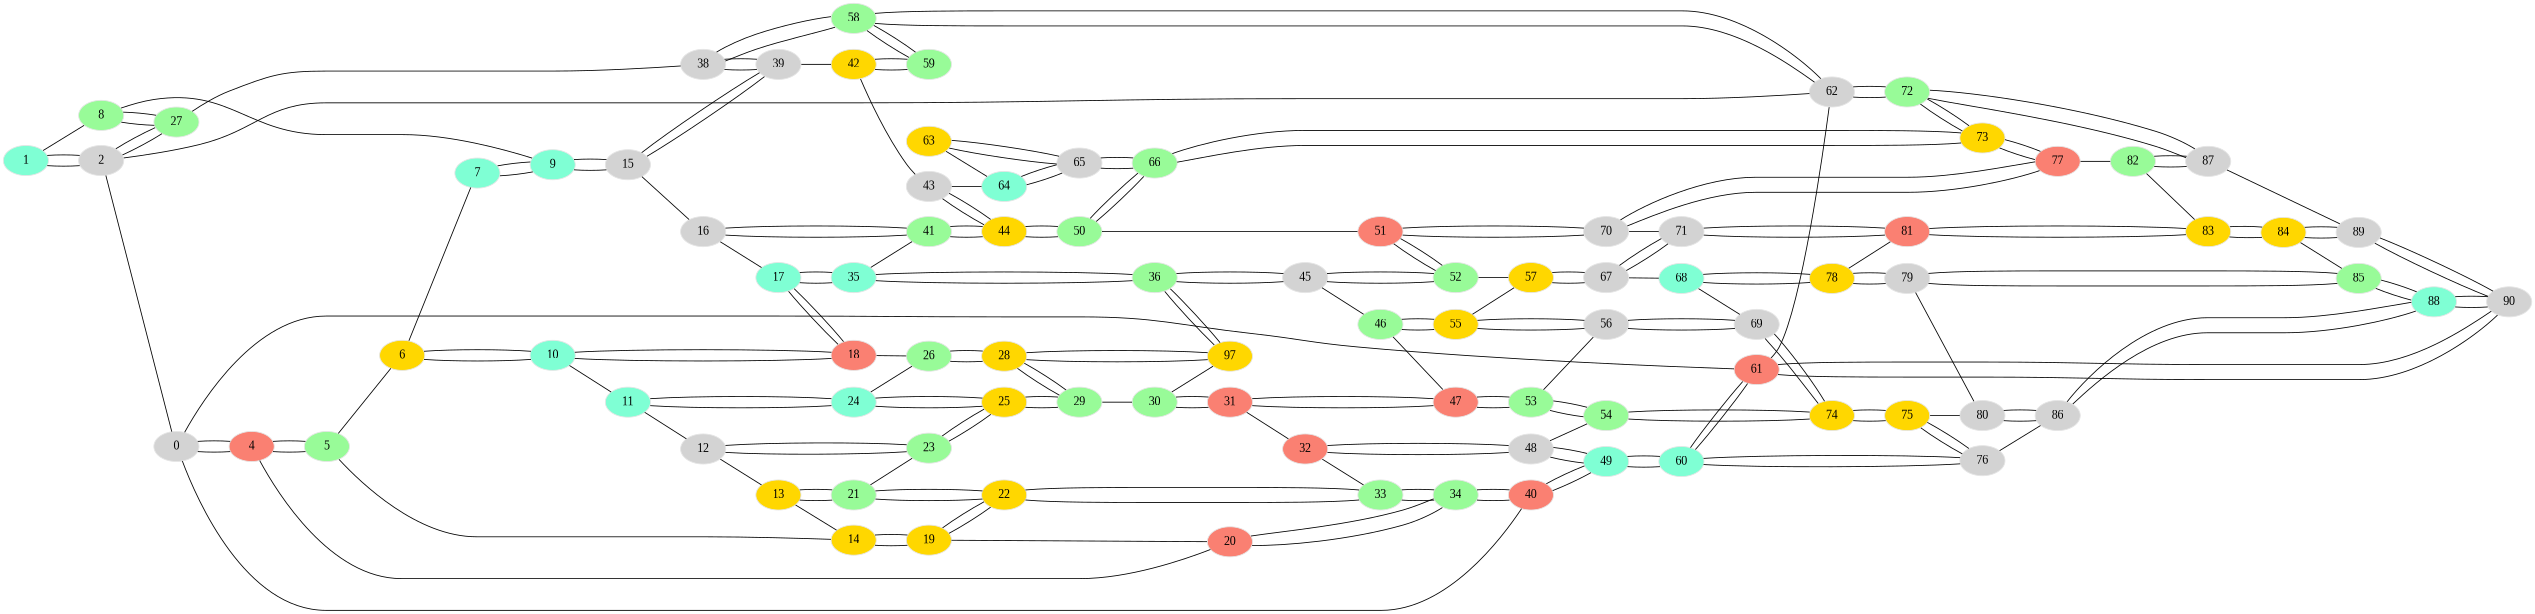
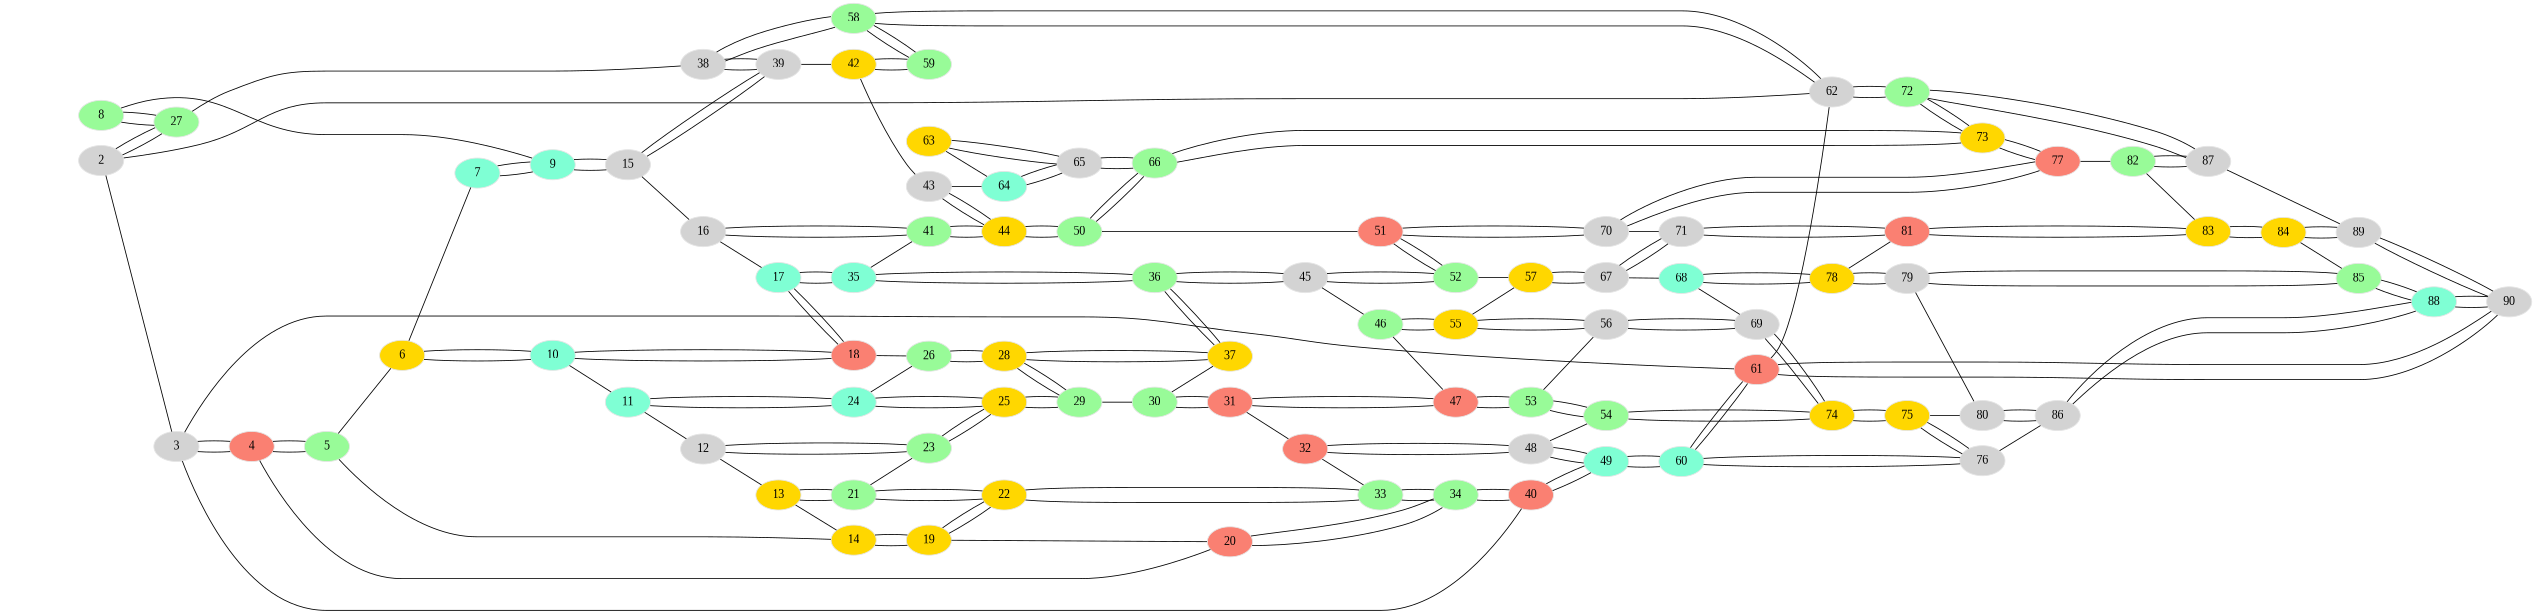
(26, 161) -> none
(1230, 356) -> (1230, 356)
(176, 446) -> (176, 446)
